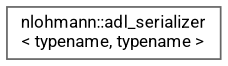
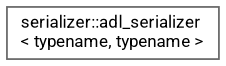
(114, 33) -> (113, 33)
